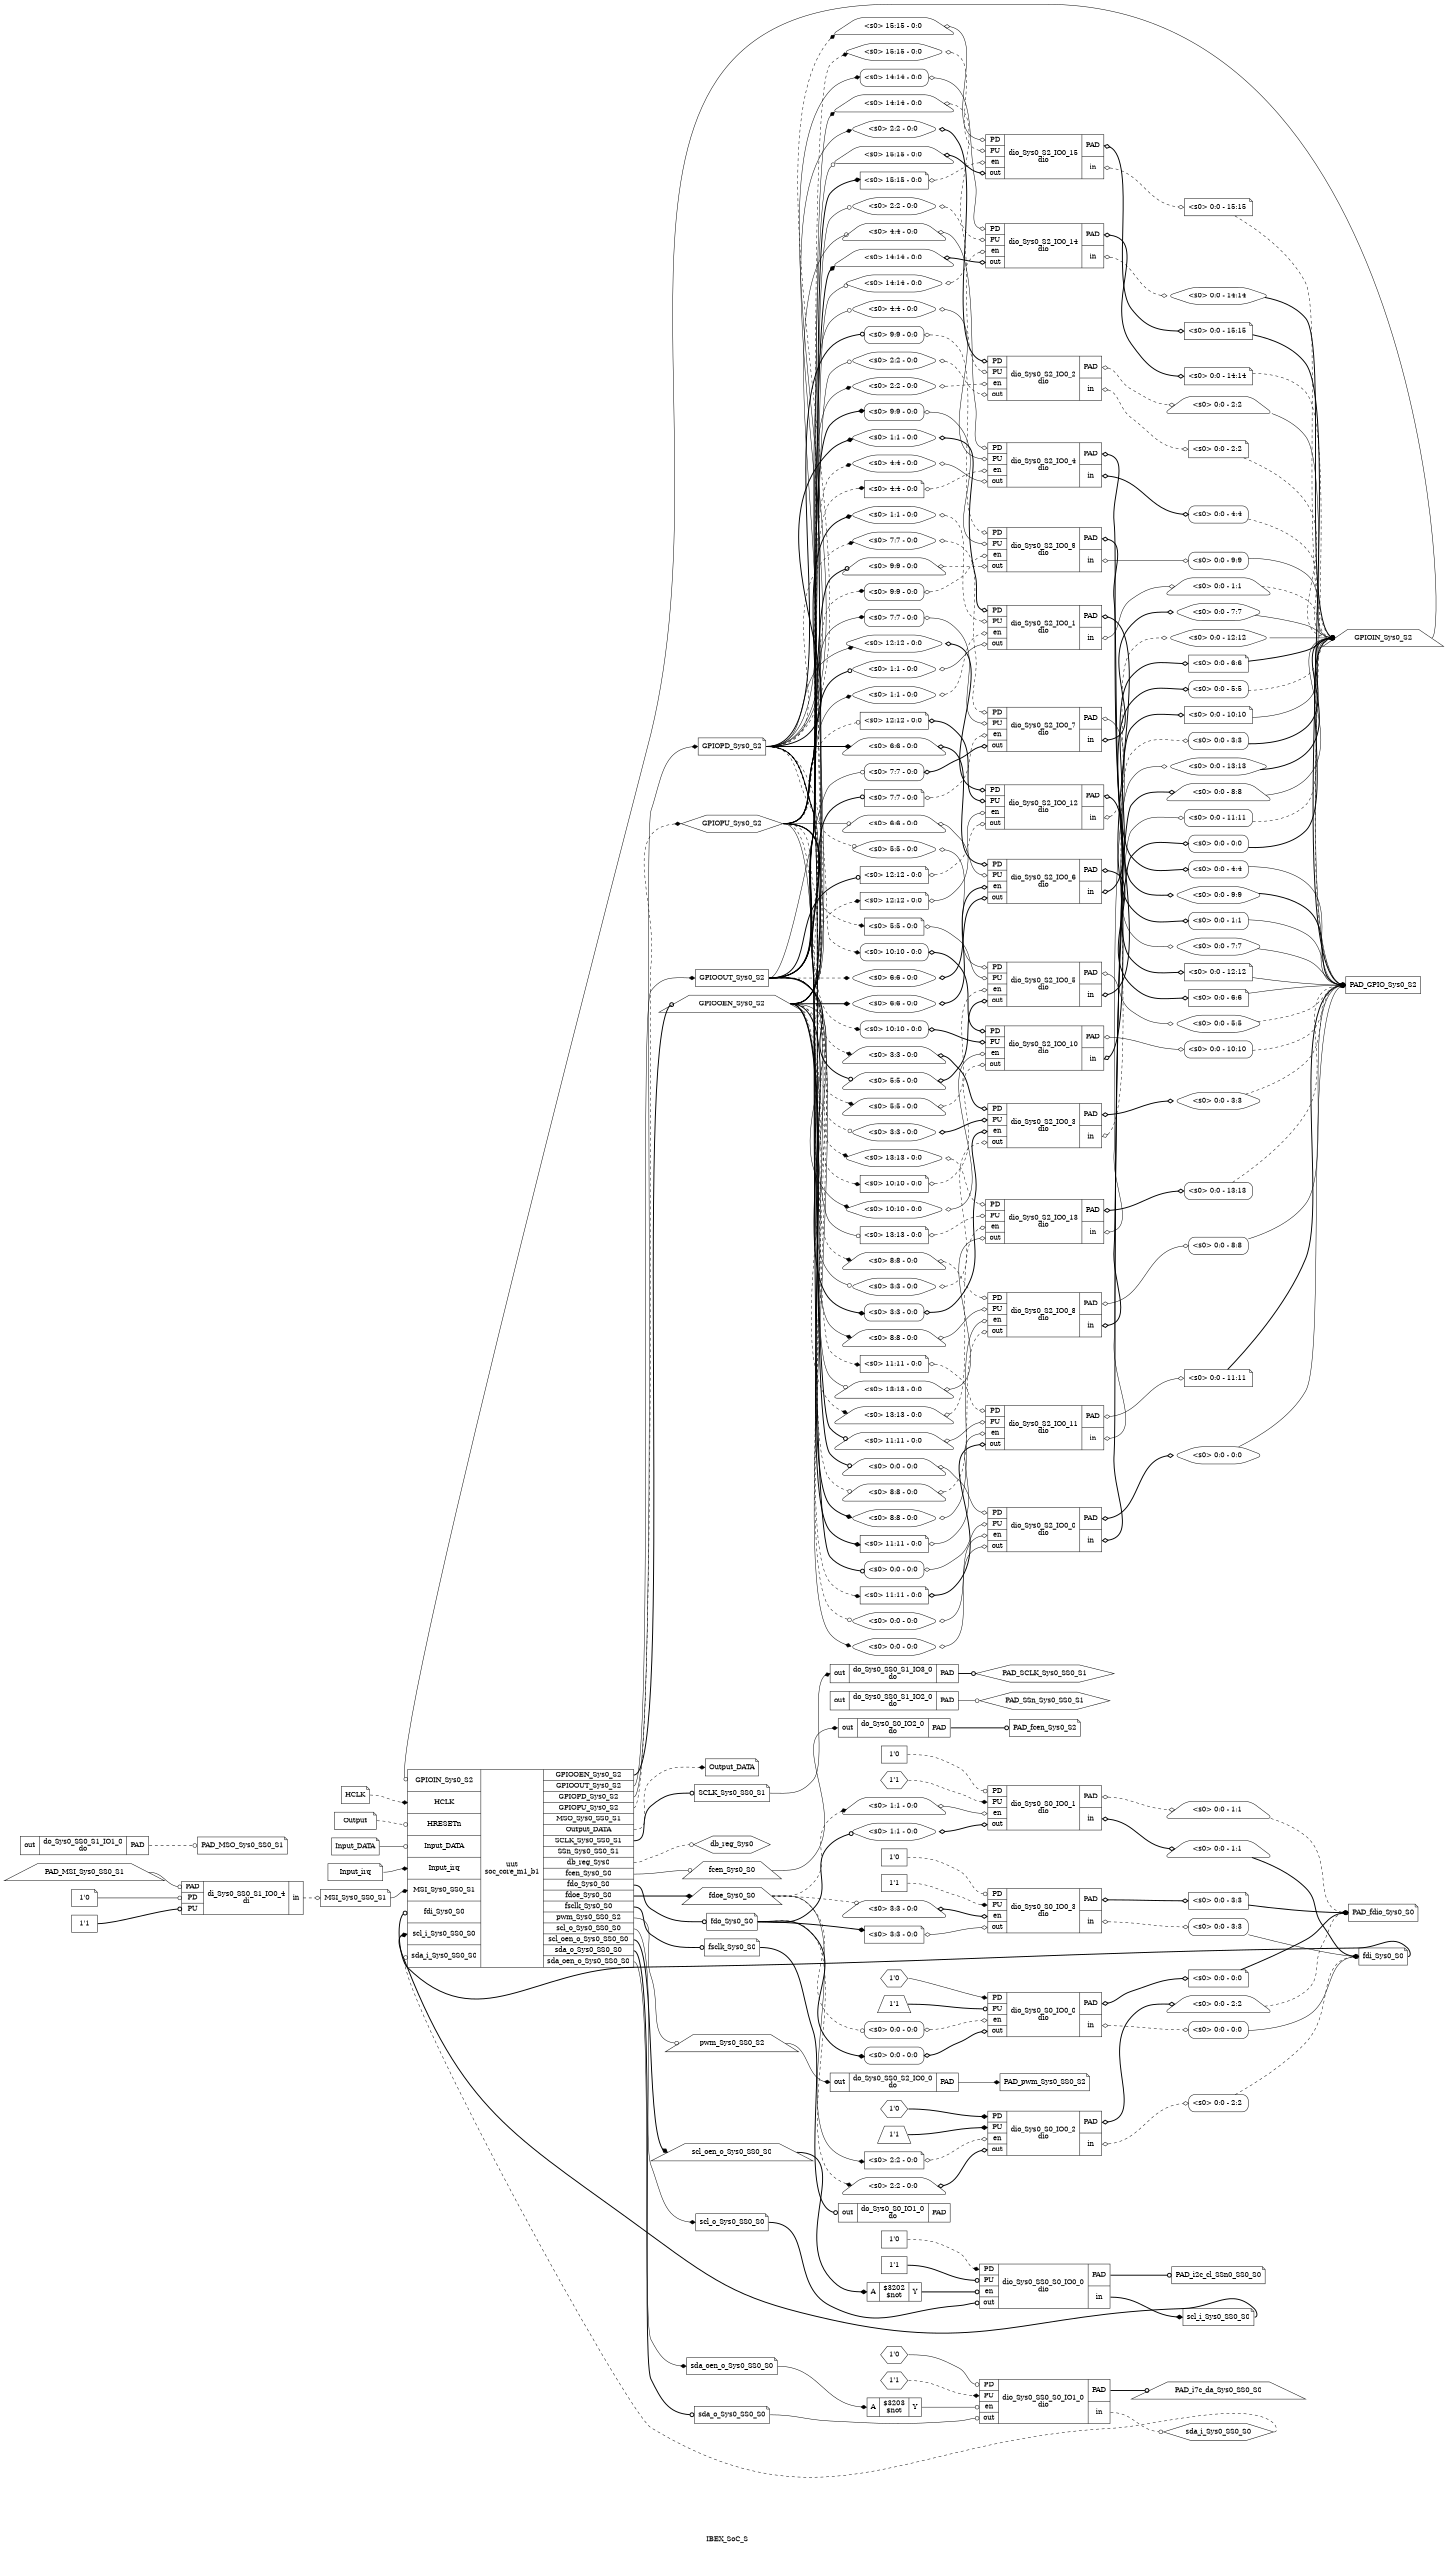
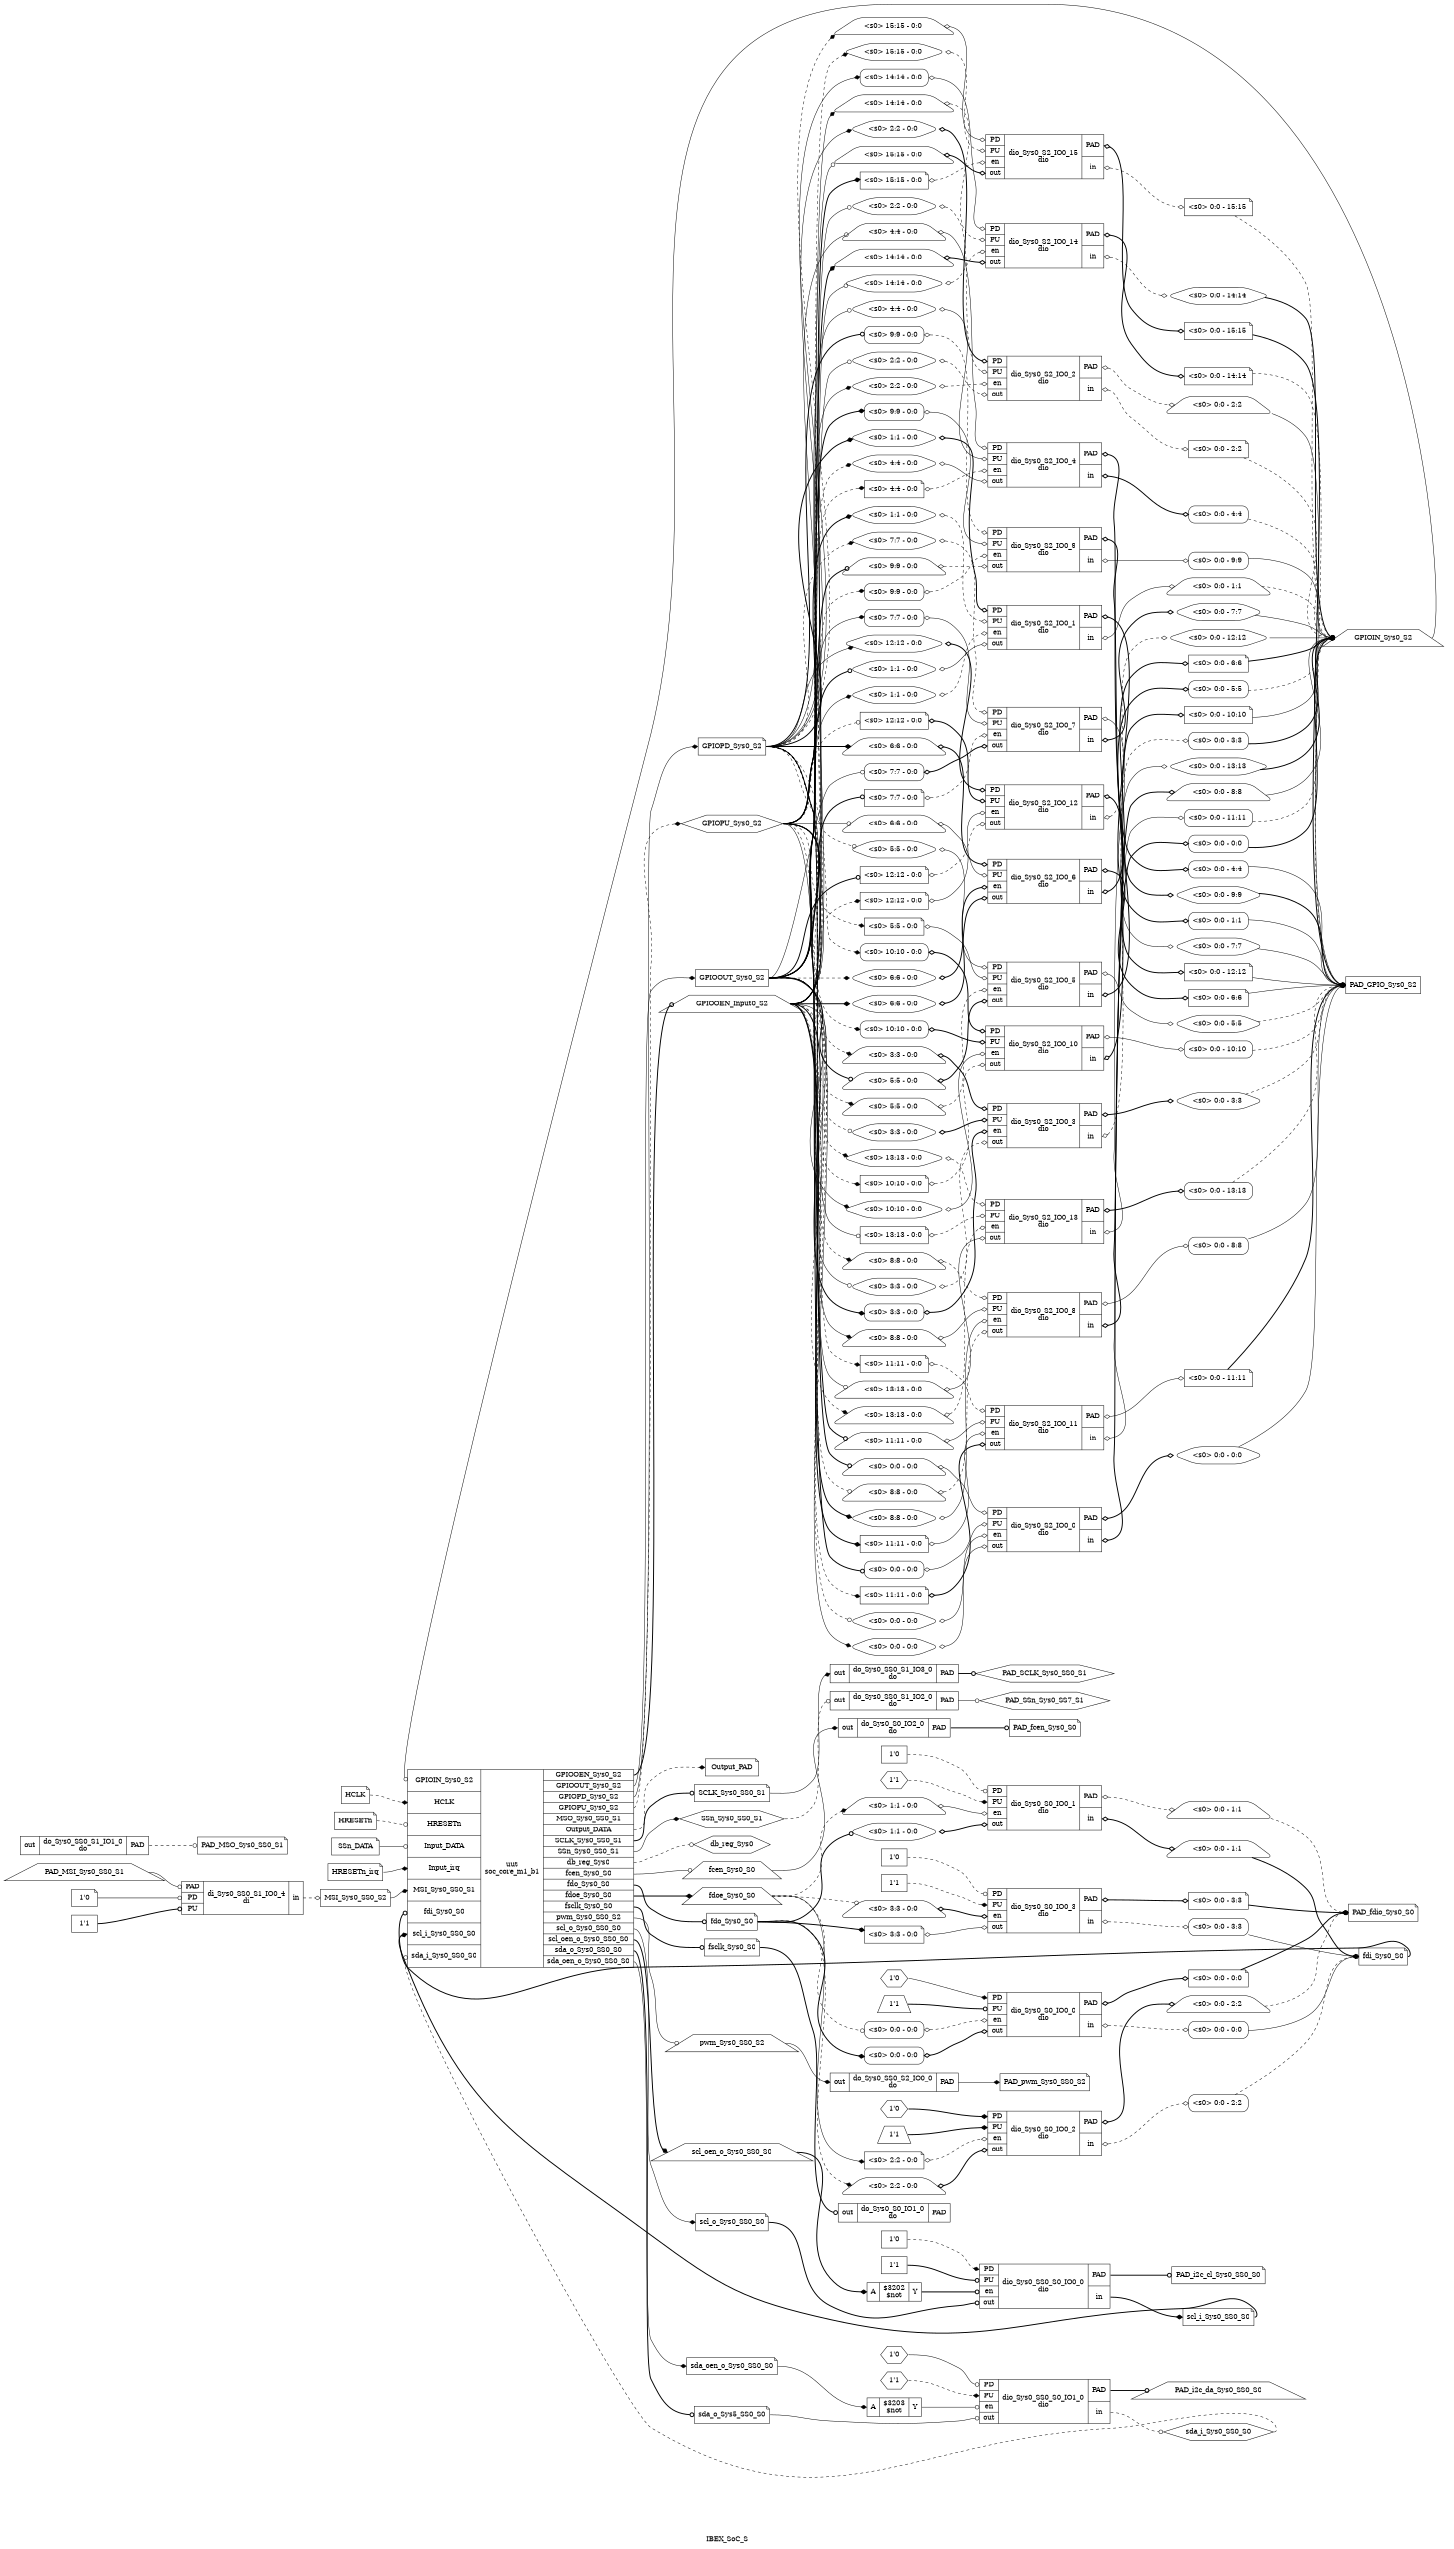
(732, 1004) -> (732, 1004)
(1045, 1701) -> (1045, 1701)
(1045, 1728) -> (1045, 1728)
(732, 1767) -> (732, 1767)
none -> (732, 1819)
(355, 1821) -> (355, 1821)
(355, 1846) -> (355, 1846)
(355, 1872) -> (355, 1872)
(355, 1898) -> (355, 1898)
(1218, 2275) -> (1218, 2275)
(1218, 2391) -> (1218, 2391)
(732, 2415) -> (732, 2415)
